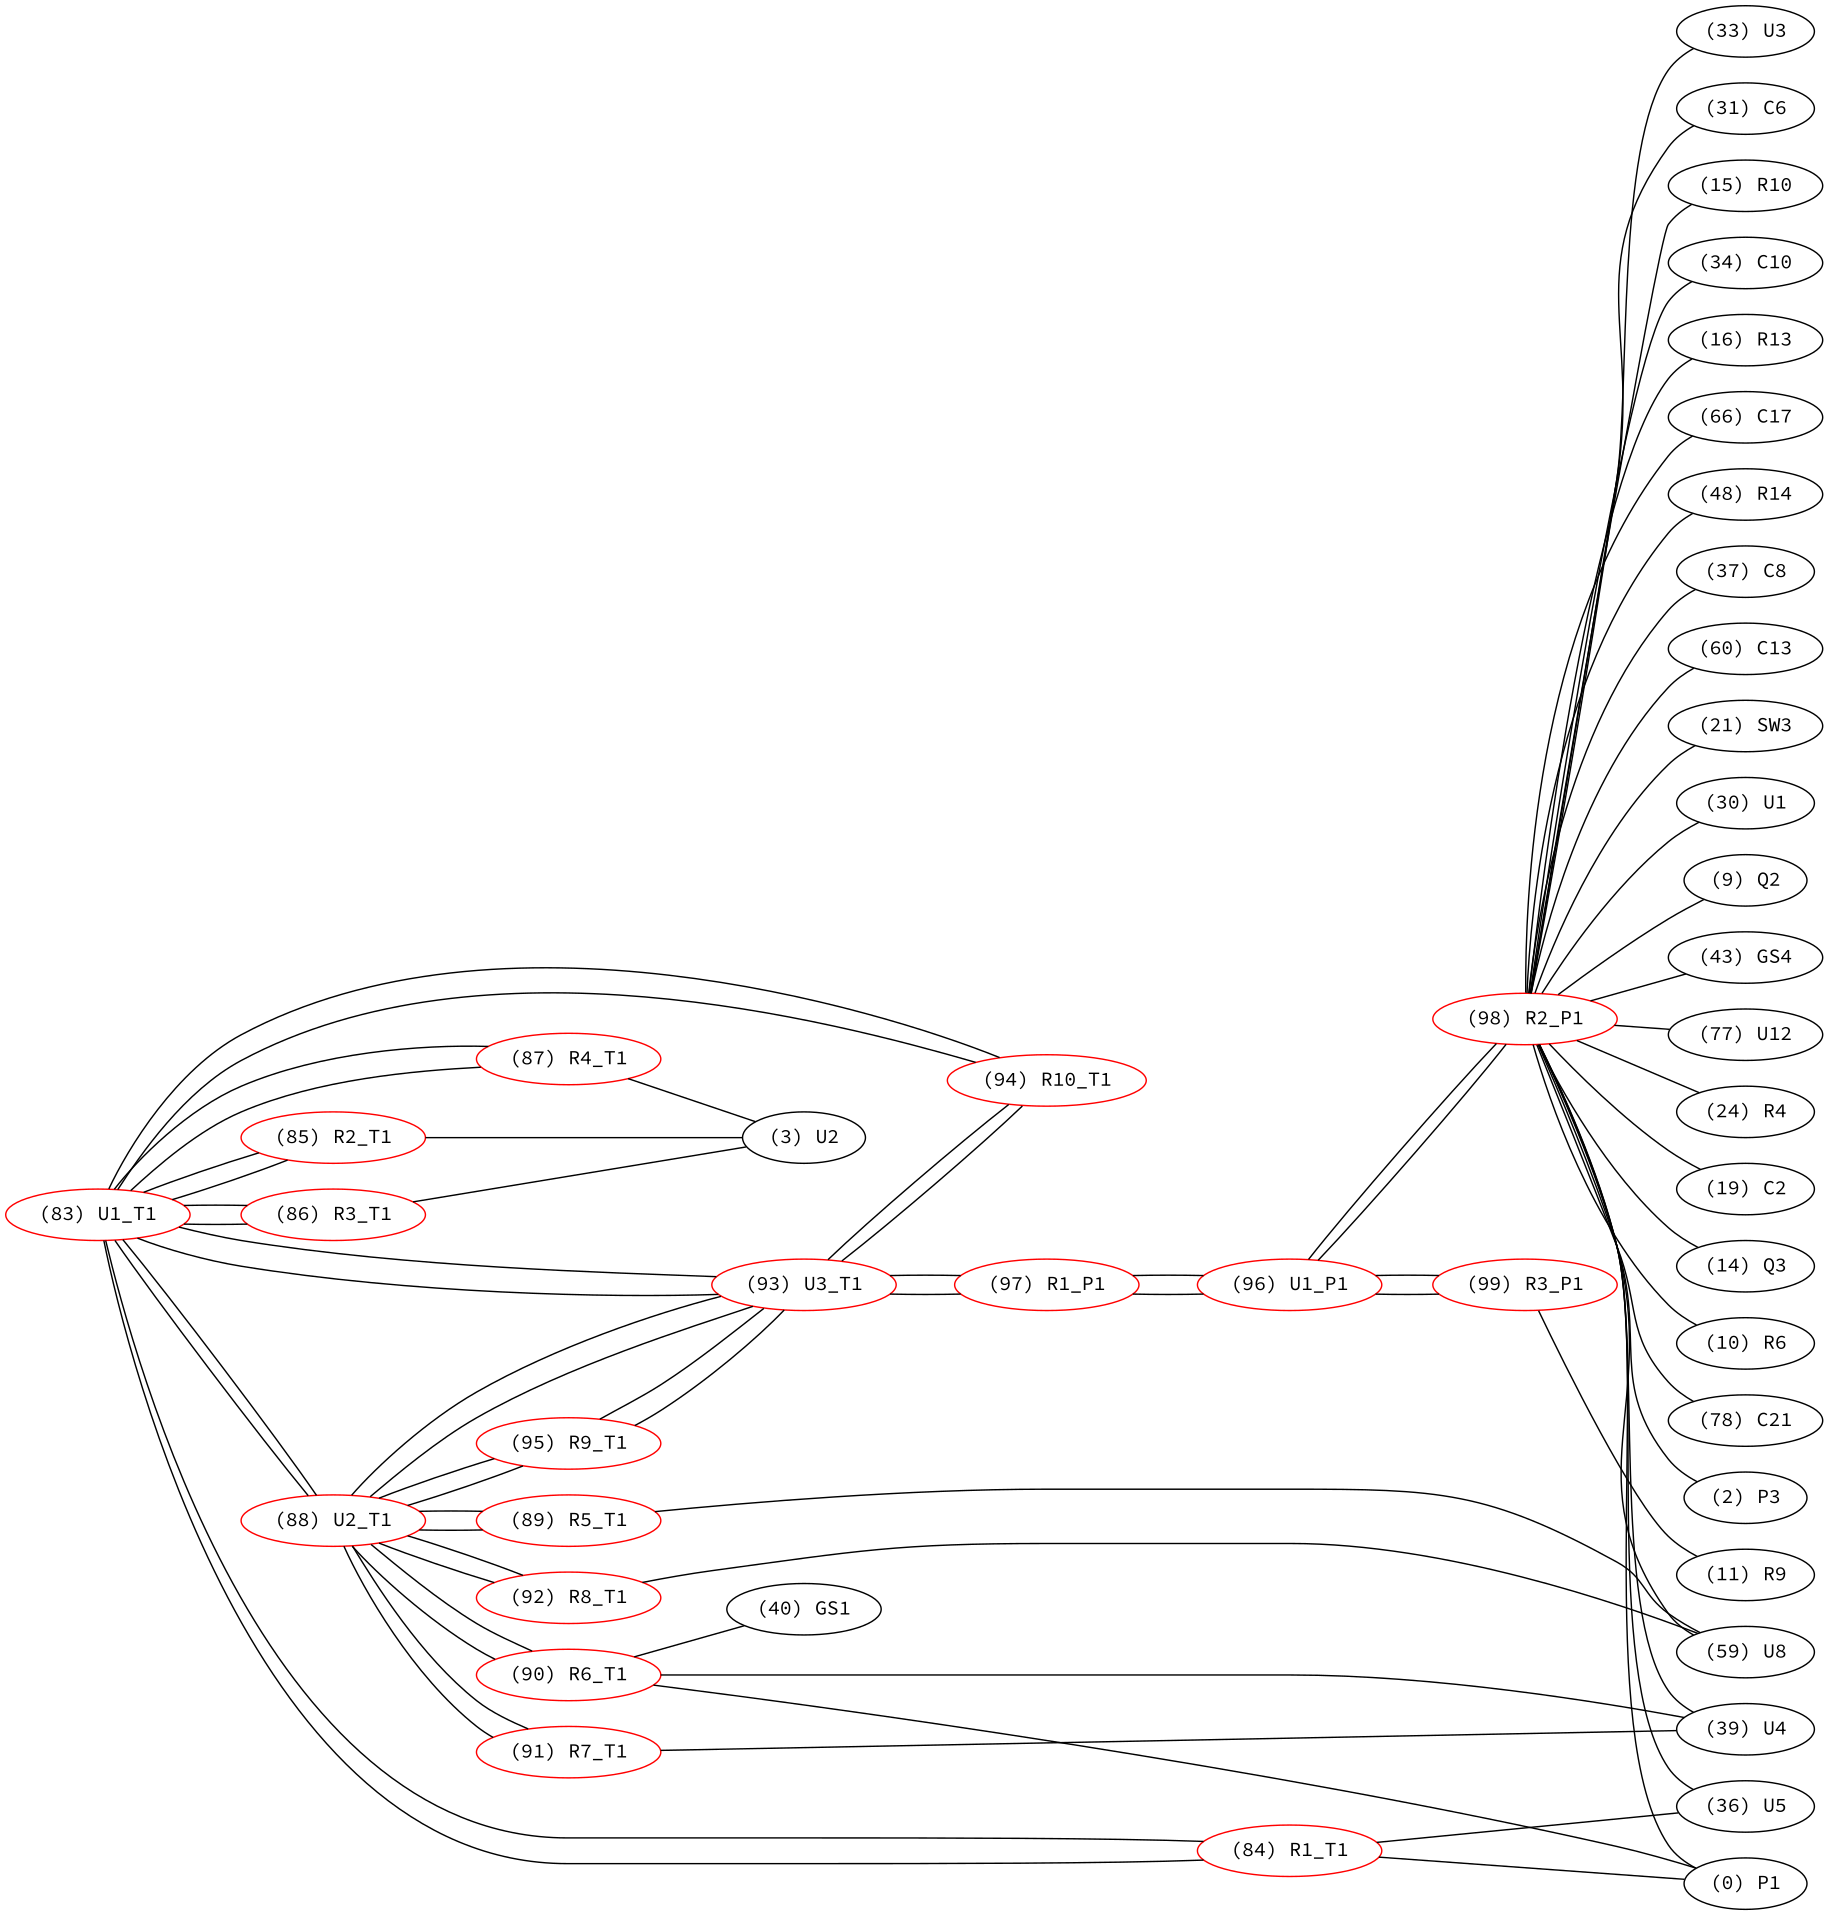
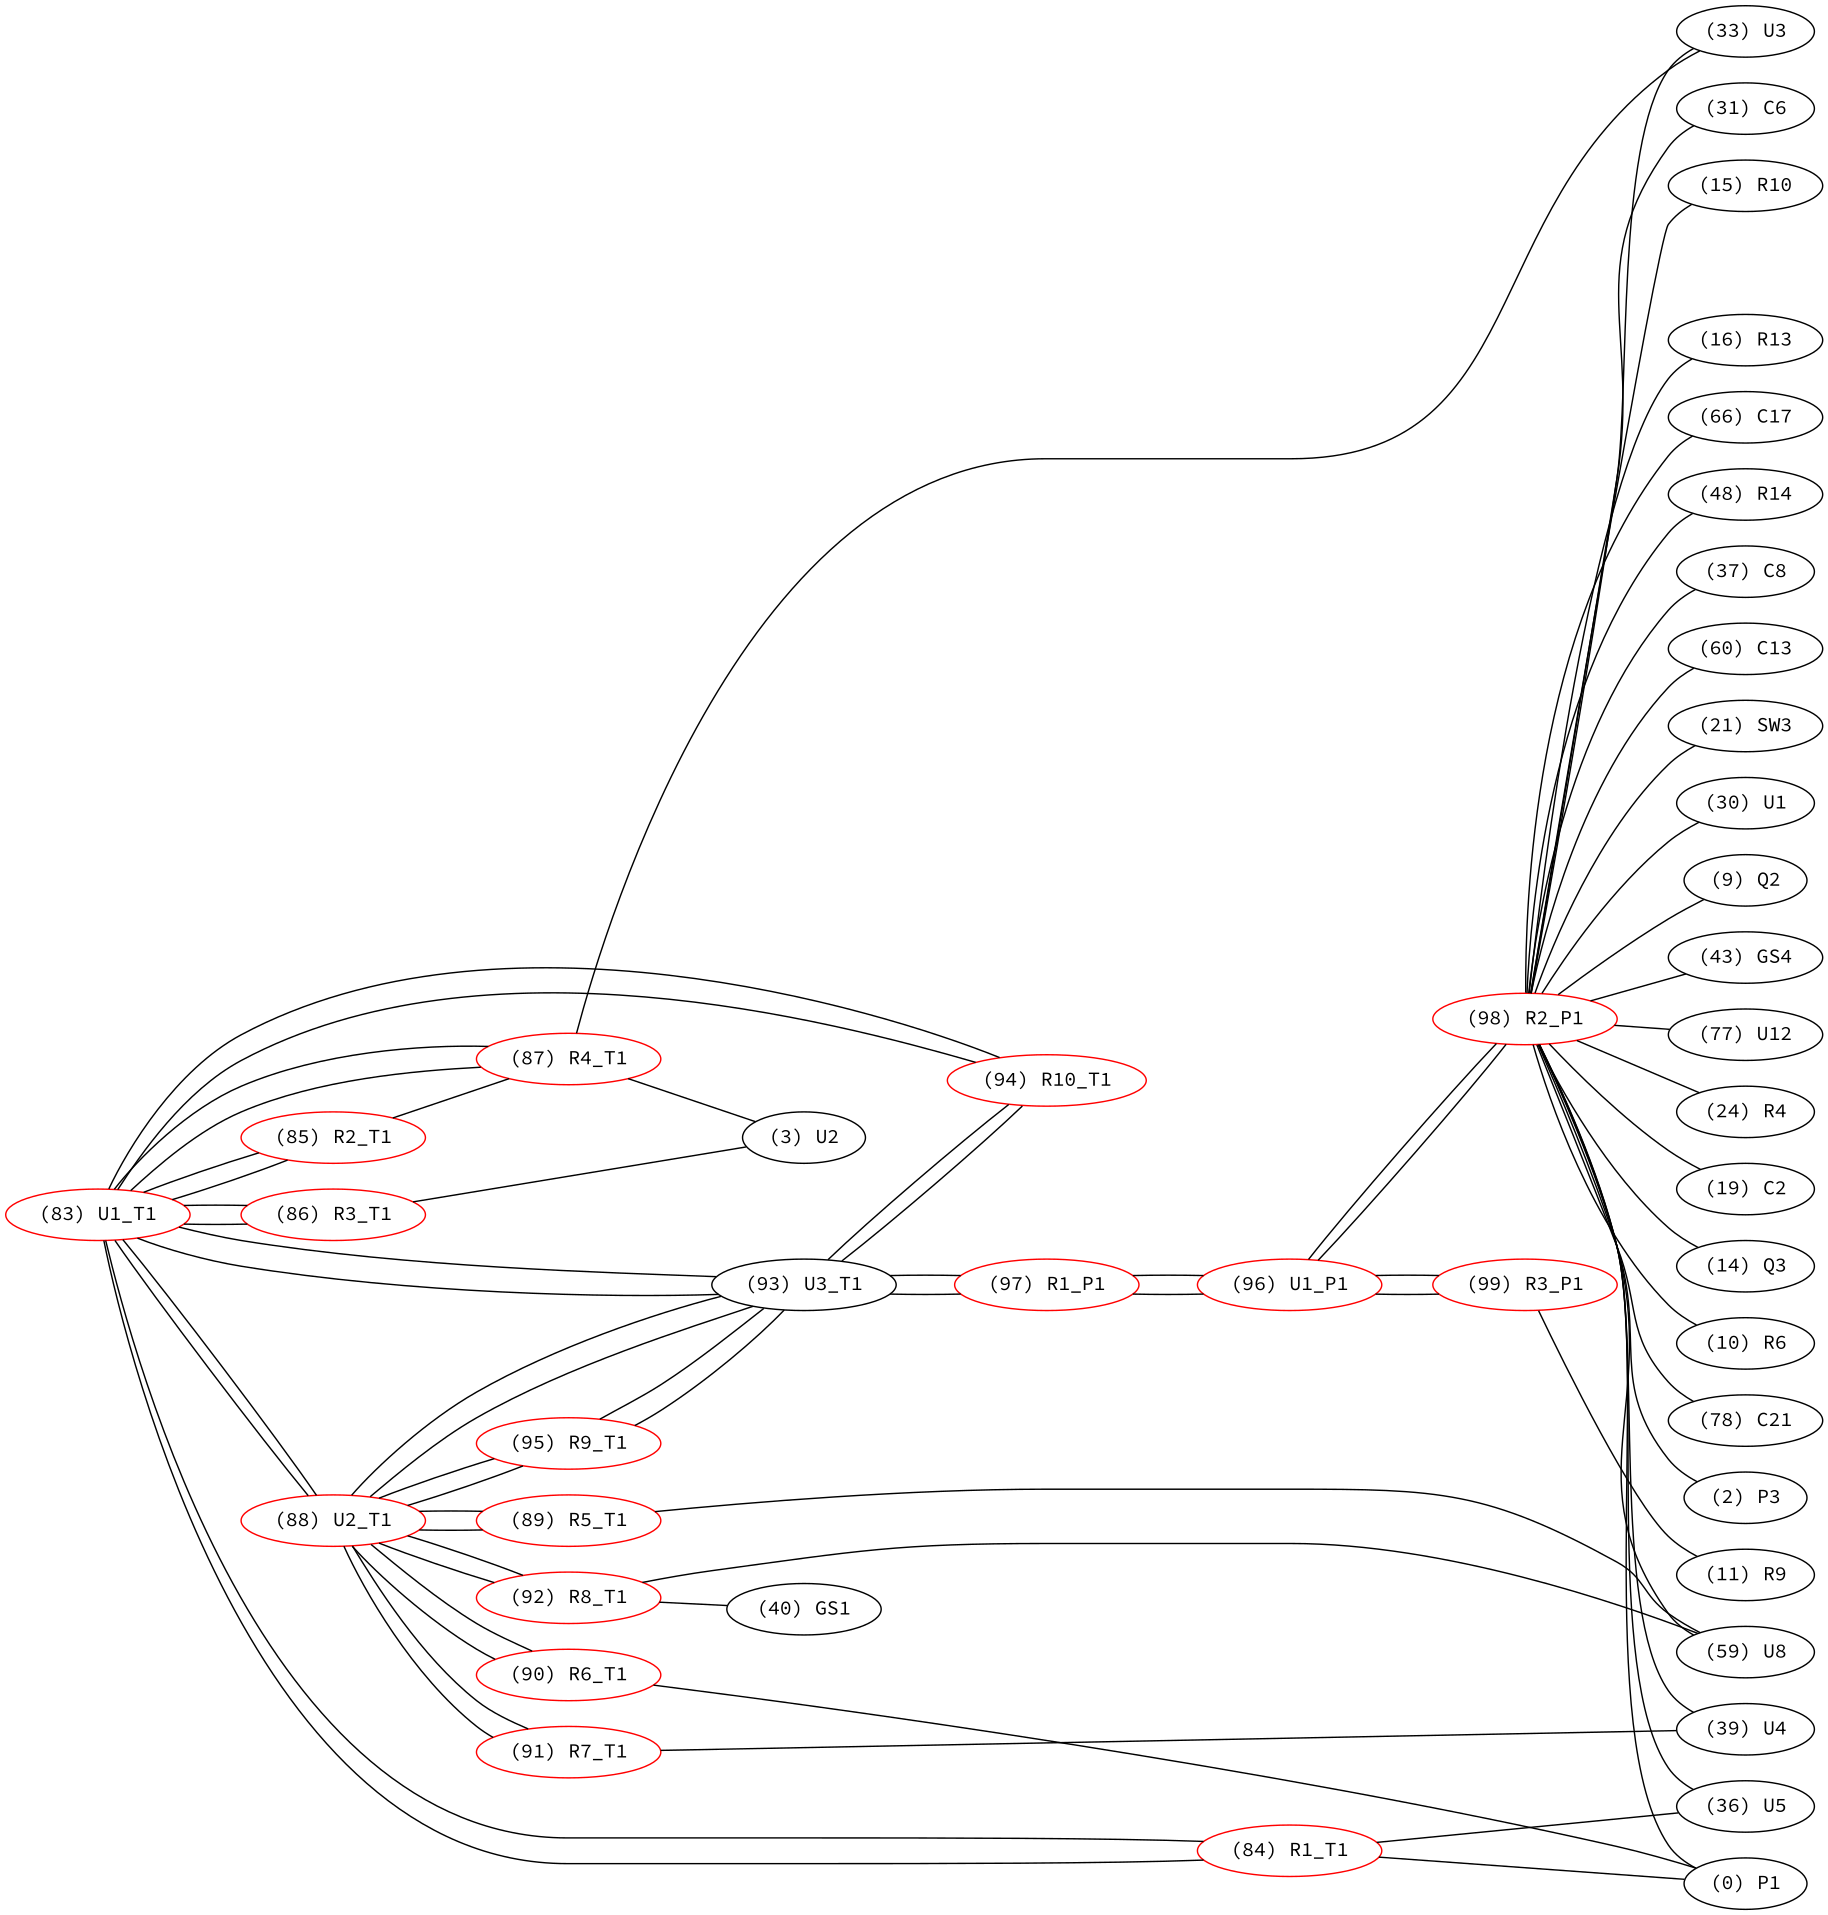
(1746, 263) -> none
none -> (1077, 459)
(584, 1138) -> (451, 1098)
(804, 1285) -> (804, 1285)
(689, 1641) -> (693, 1604)
(1174, 1675) -> none
